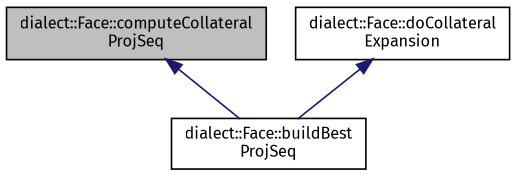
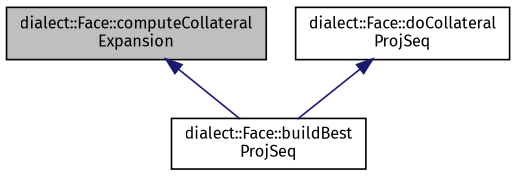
(136, 33) -> (136, 33)
(403, 33) -> (403, 33)
